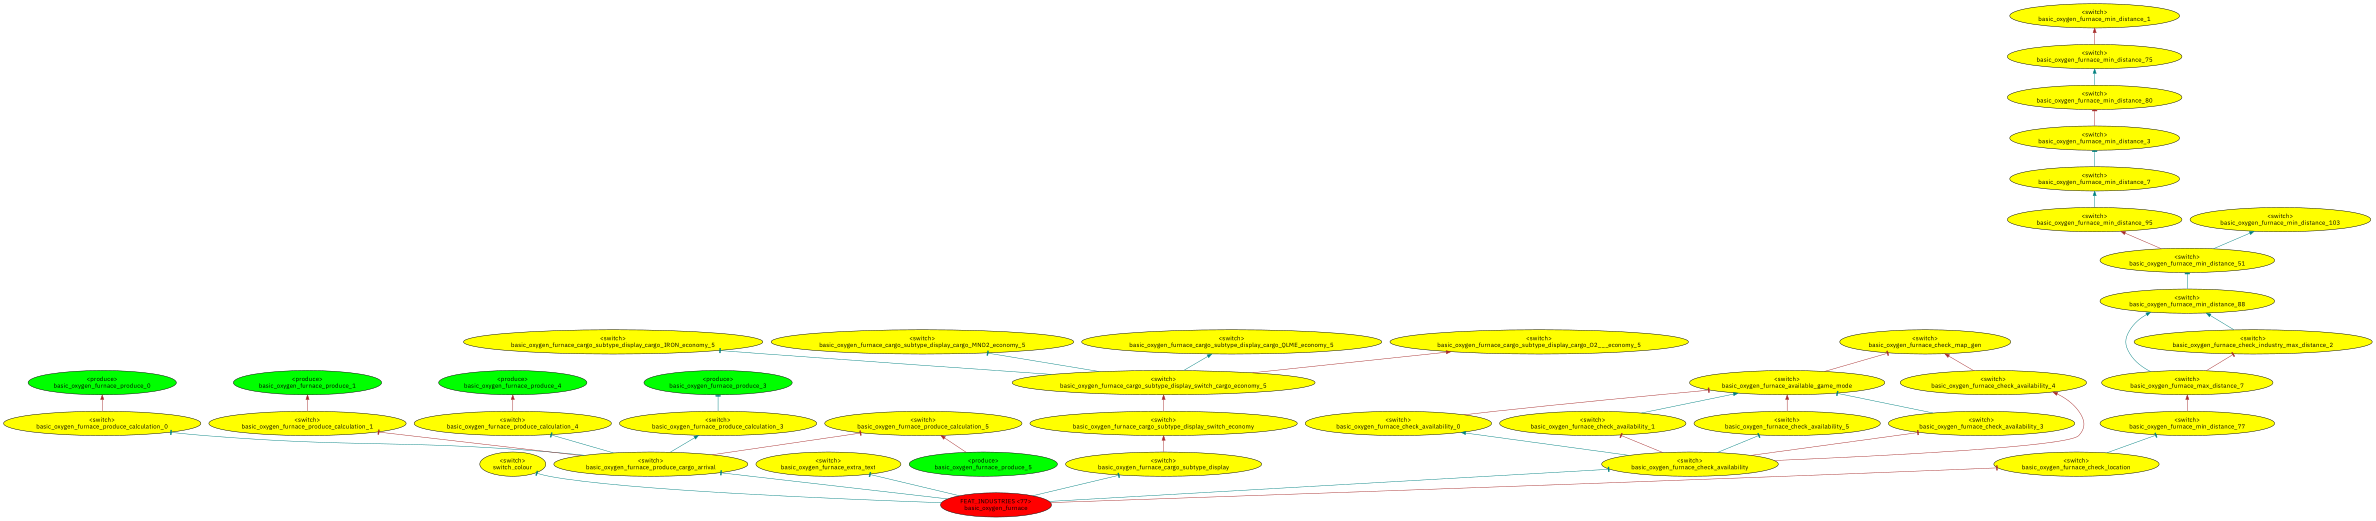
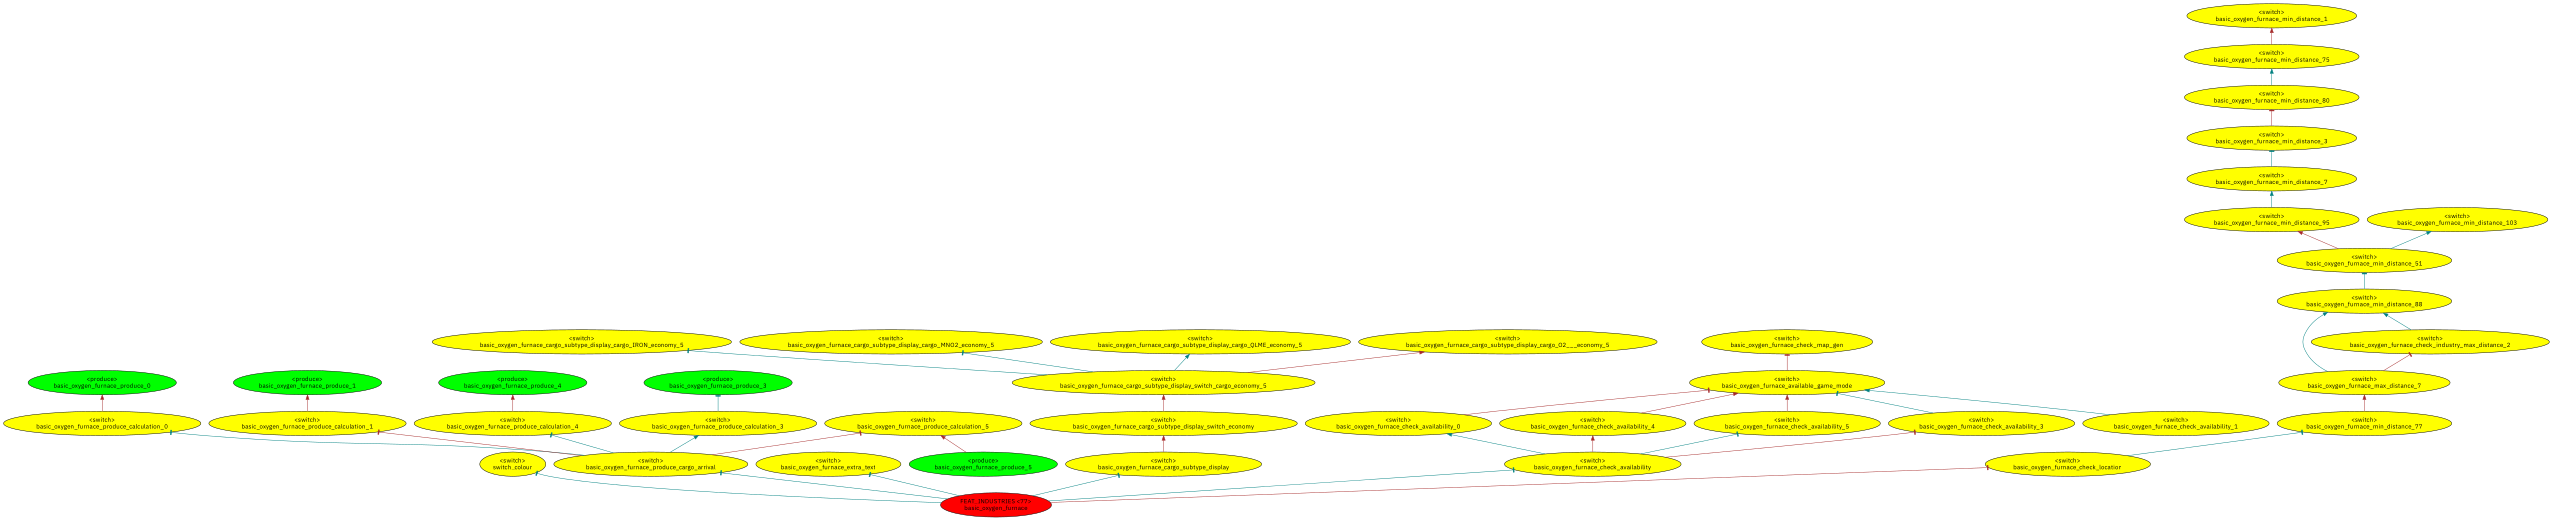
(1961, 363) -> (1687, 404)
(1643, 444) -> none
